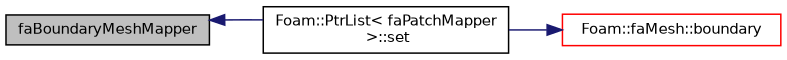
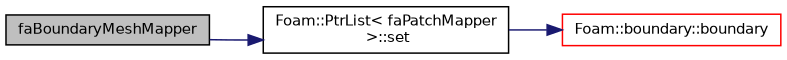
(244, 20) -> (229, 40)
(672, 30) -> (672, 30)
